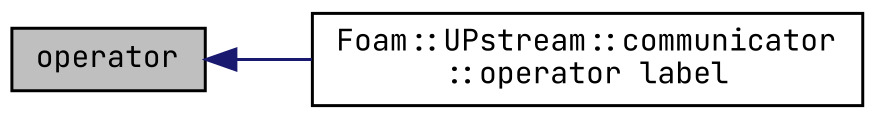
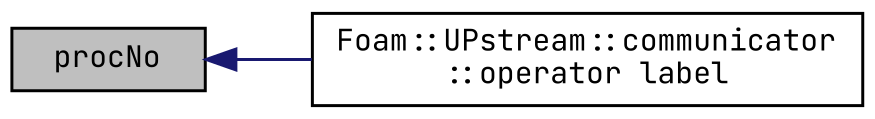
(109, 59) -> (109, 59)
